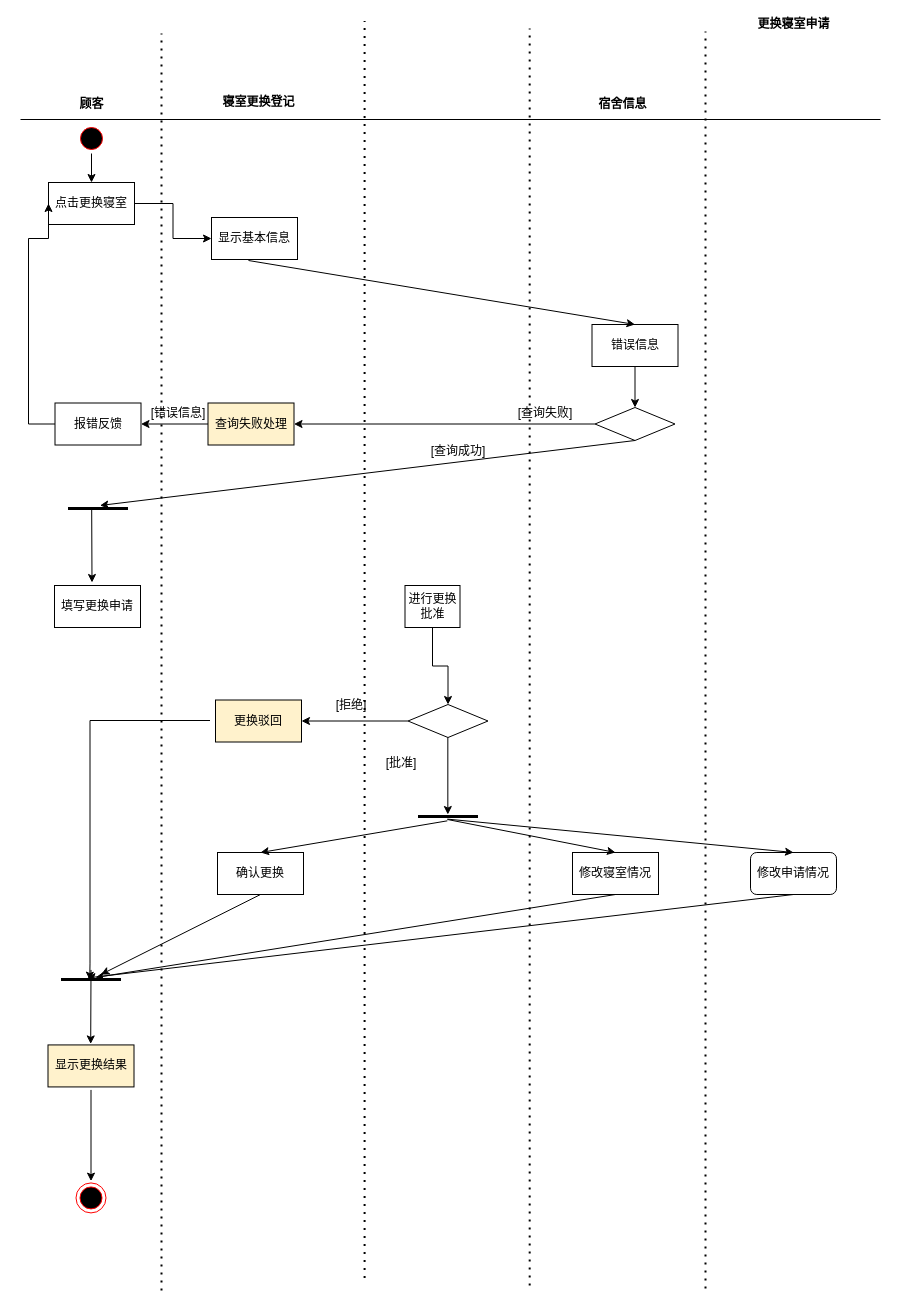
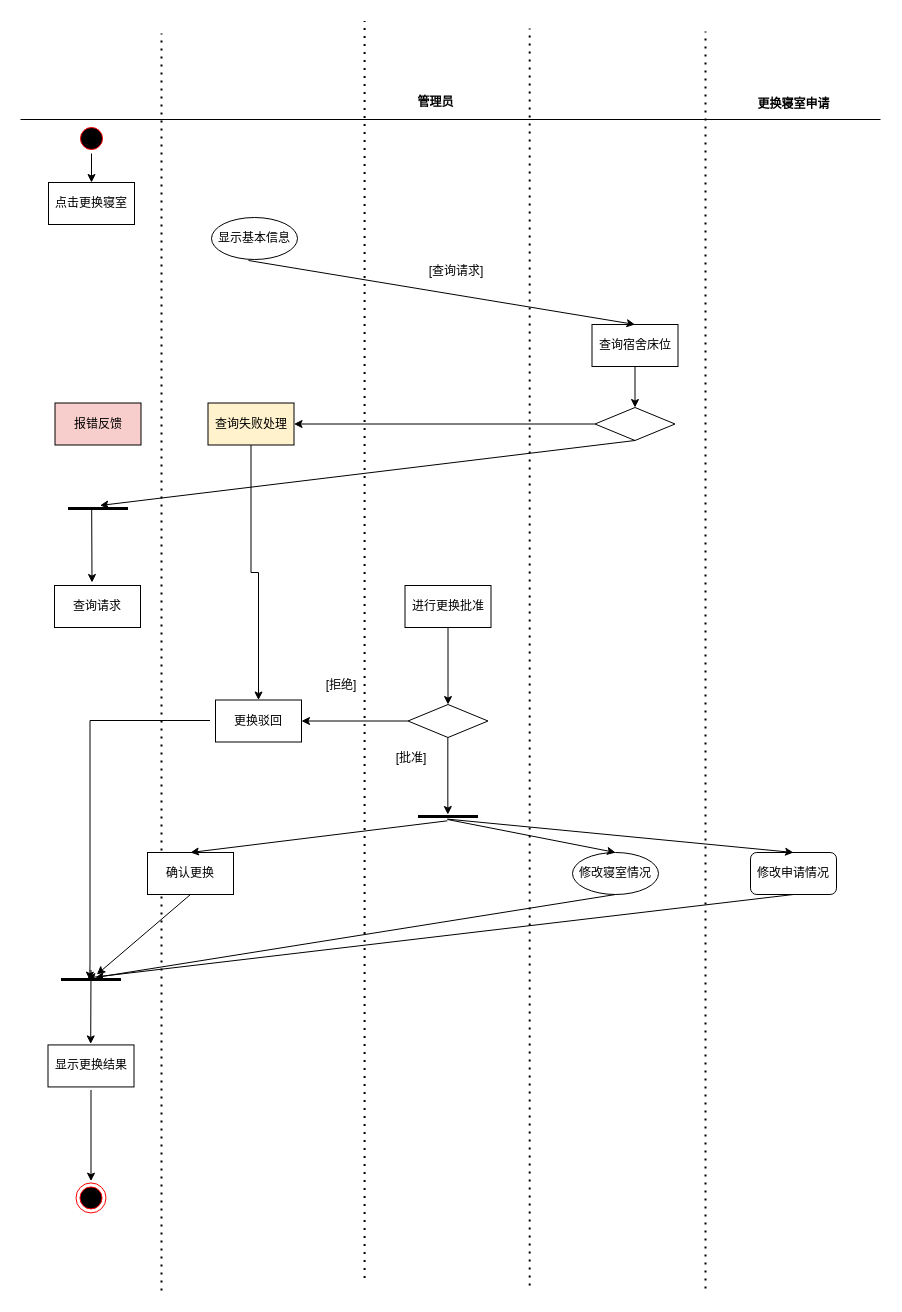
(794, 25) -> (794, 105)
(259, 103) -> none
none -> (436, 103)
(92, 105) -> none
(623, 105) -> none
(173, 218) -> none
(255, 239) -> (255, 239)
none -> (457, 272)
(29, 327) -> none
(636, 346) -> (636, 346)
(178, 414) -> none
(545, 414) -> none
(98, 424) -> (98, 424)
(178, 424) -> (251, 573)
(458, 452) -> none
(98, 607) -> (98, 607)
(433, 607) -> (448, 607)
(352, 706) -> (342, 686)
(259, 721) -> (259, 721)
(402, 764) -> (412, 759)
(261, 874) -> (191, 874)
(616, 874) -> (616, 874)
(91, 1066) -> (91, 1066)
